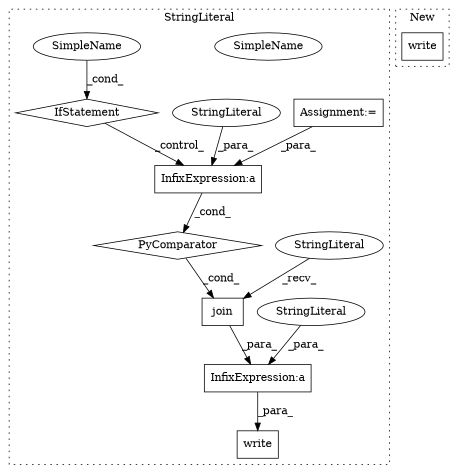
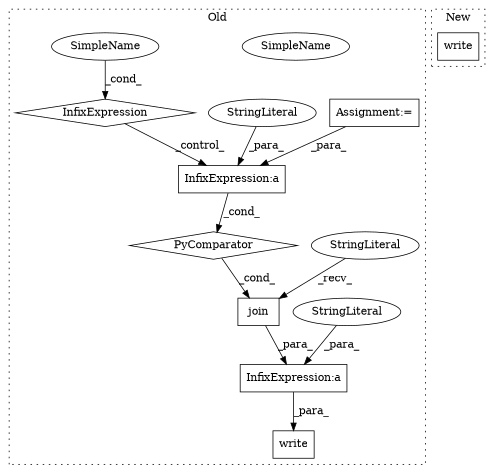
(199, 18) -> (217, 18)
(87, 113) -> (105, 113)
